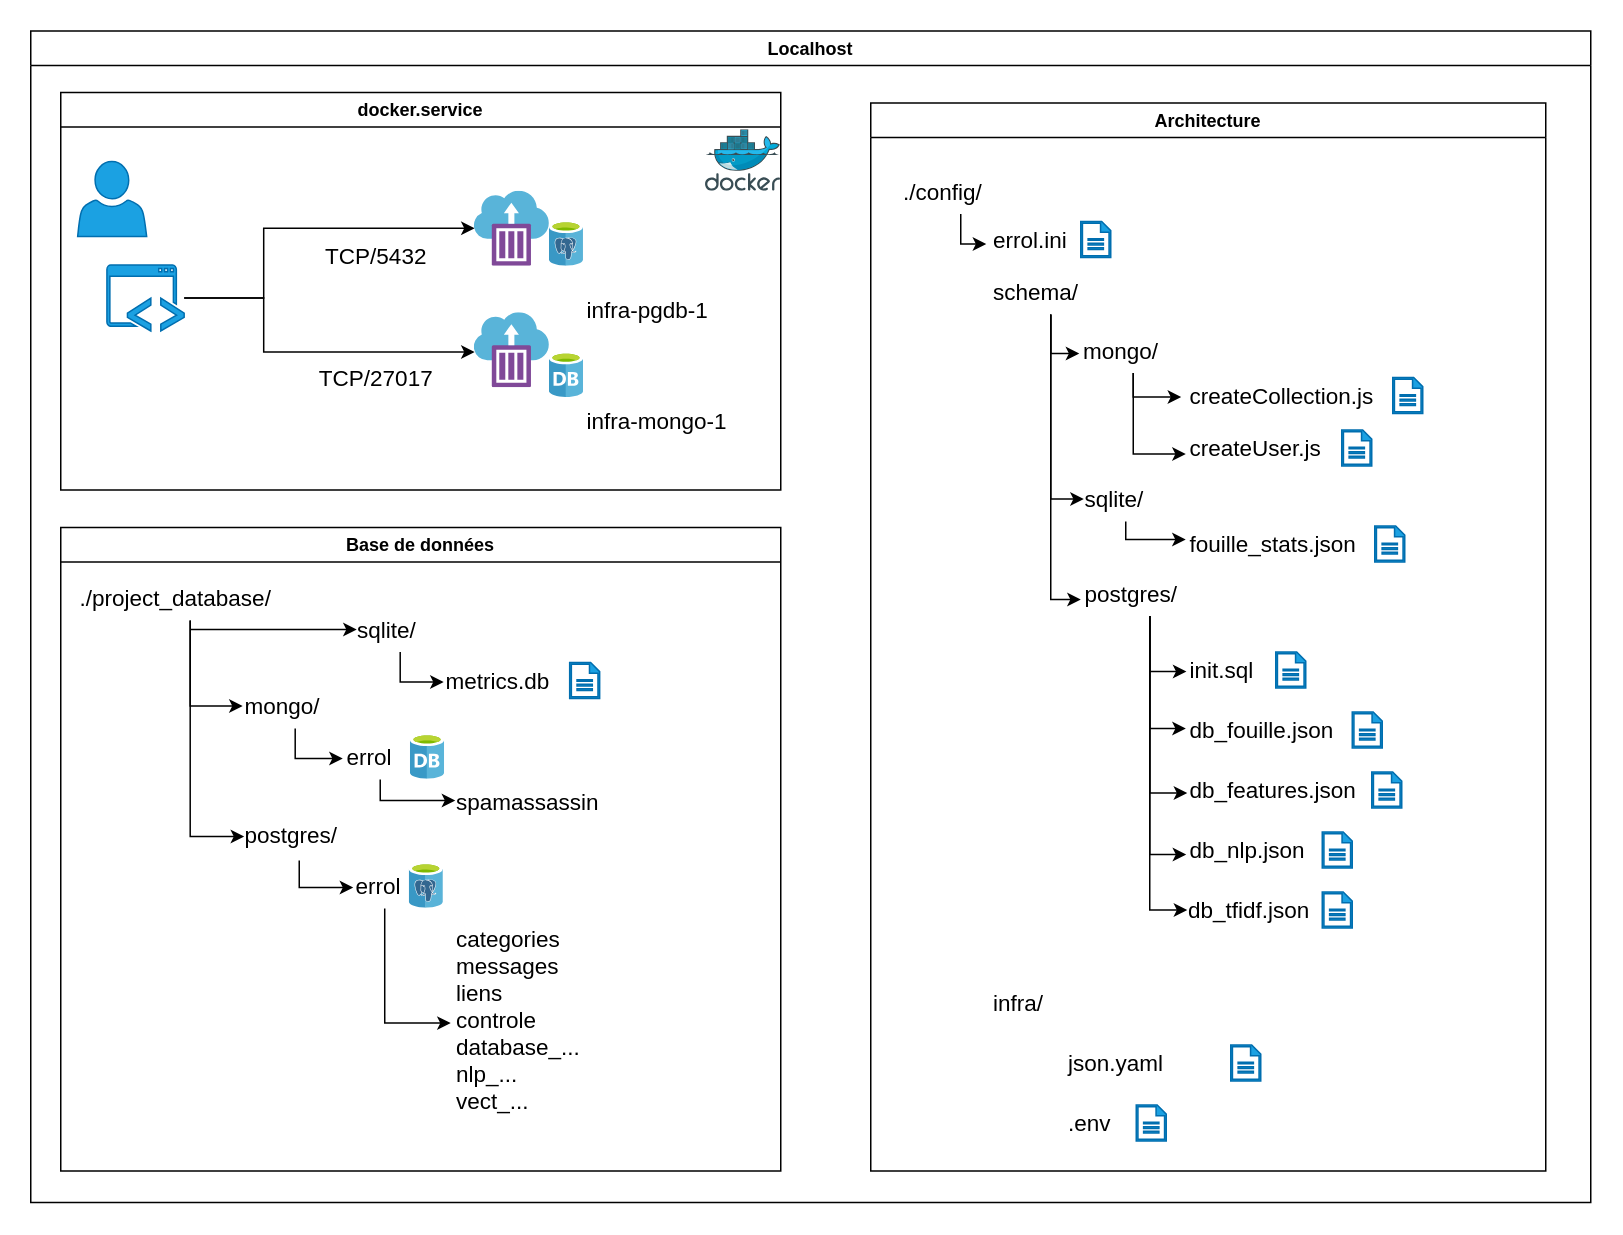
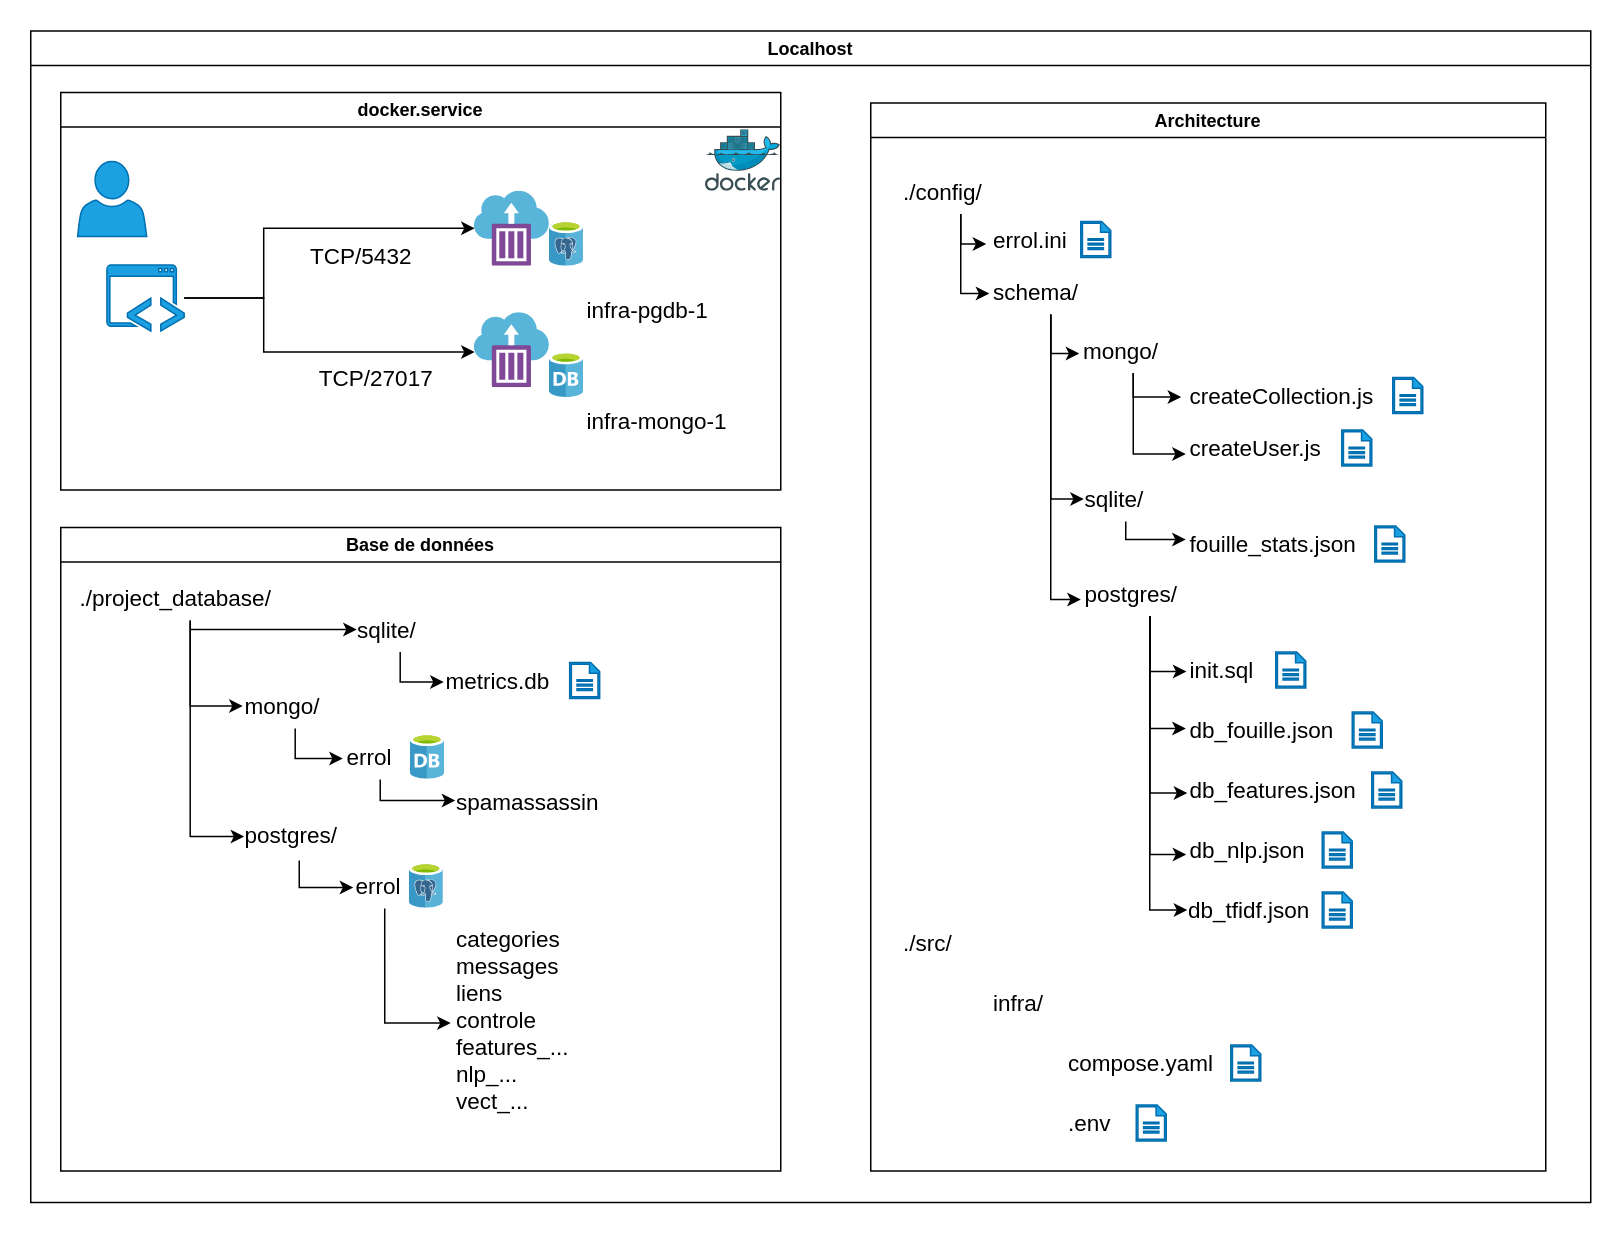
(376, 256) -> (361, 256)
none -> (961, 279)
none -> (946, 943)
(524, 1019) -> (524, 1019)
(1120, 1063) -> (1139, 1063)
